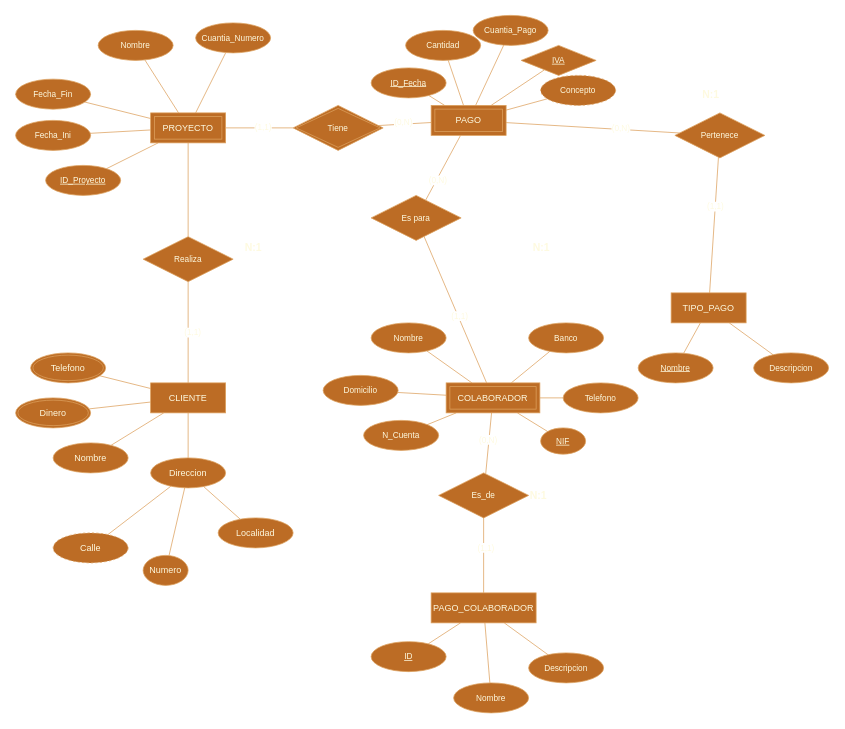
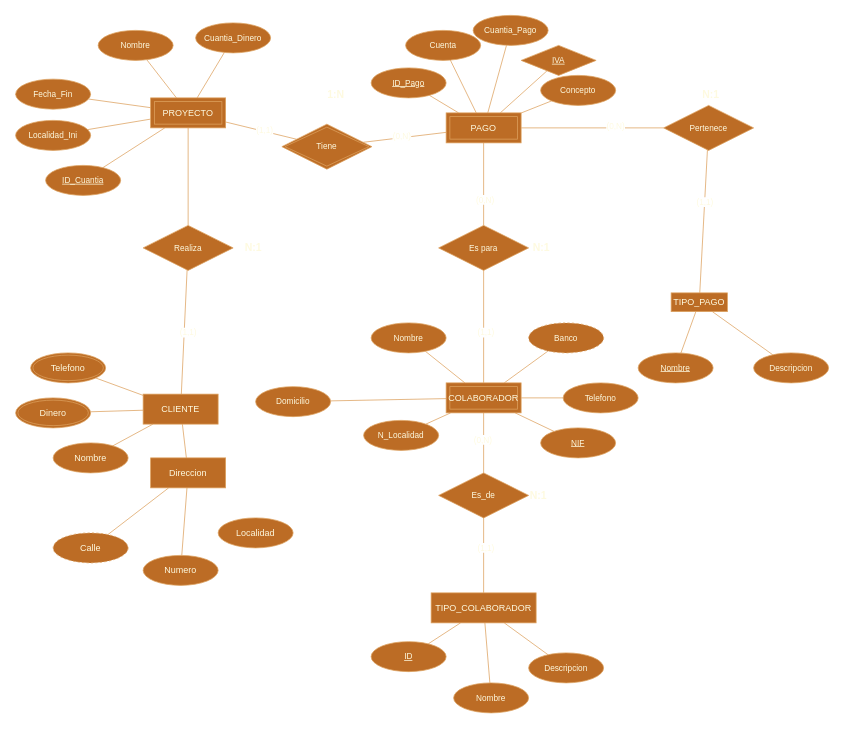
(233, 38) -> (233, 38)
(443, 45) -> (443, 45)
(408, 83) -> (408, 83)
(578, 90) -> (578, 90)
none -> (338, 94)
(468, 120) -> (483, 128)
(188, 128) -> (188, 113)
(338, 128) -> (327, 147)
(53, 135) -> (53, 135)
(720, 135) -> (708, 128)
(83, 180) -> (83, 180)
(416, 218) -> (483, 248)
(188, 259) -> (188, 248)
(708, 308) -> (699, 302)
(566, 338) -> (566, 338)
(360, 390) -> (293, 402)
(188, 398) -> (180, 409)
(493, 398) -> (483, 398)
(401, 435) -> (401, 435)
(563, 441) -> (578, 443)
(188, 473) -> (188, 473)
(221, 503) -> none
(165, 570) -> (180, 570)
(483, 608) -> (483, 608)
